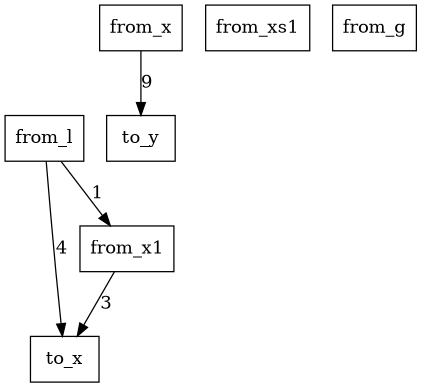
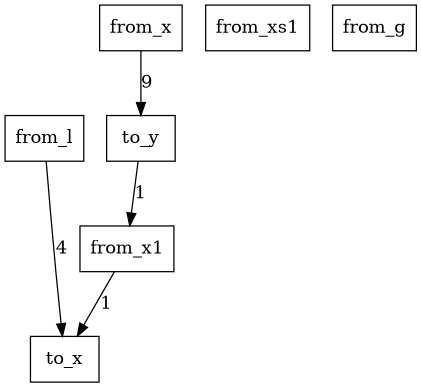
(82, 188) -> (135, 187)
(107, 304) -> (107, 304)
